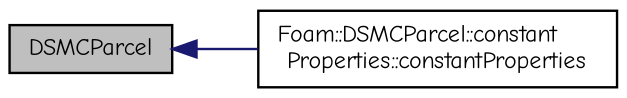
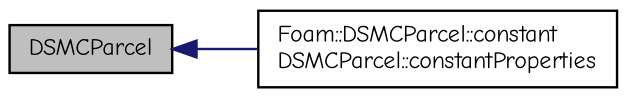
(438, 49) -> (438, 49)
